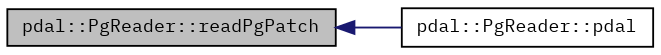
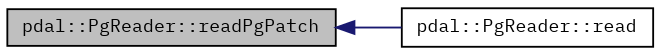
(527, 28) -> (527, 28)
